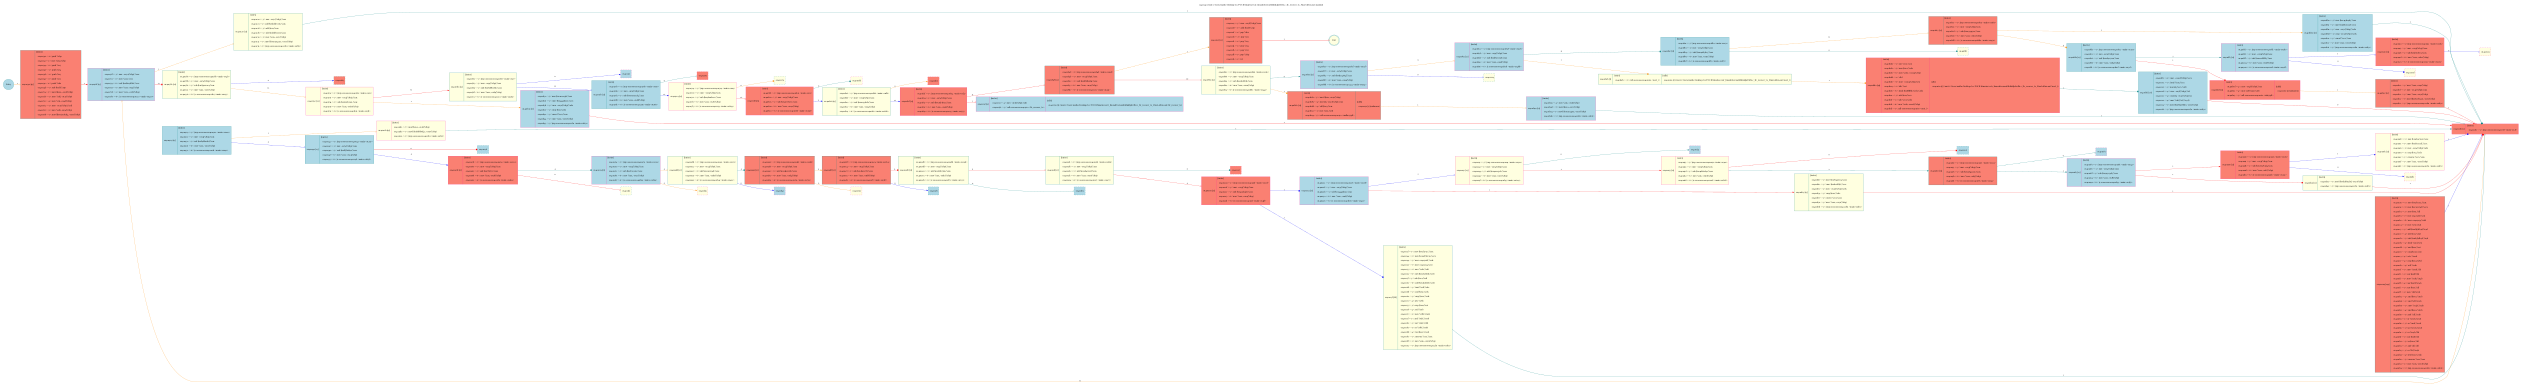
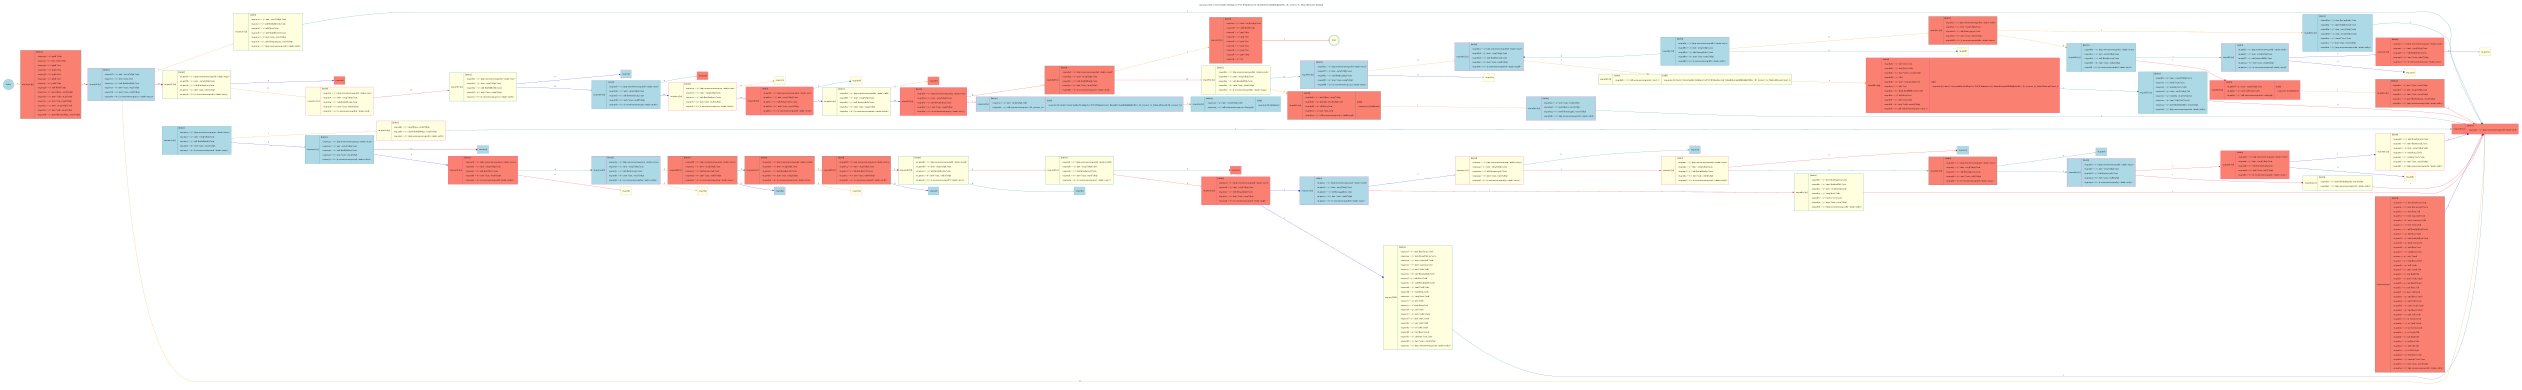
(1591, 53) -> (1593, 57)
none -> (1236, 104)
(555, 109) -> none
(703, 170) -> (703, 170)
